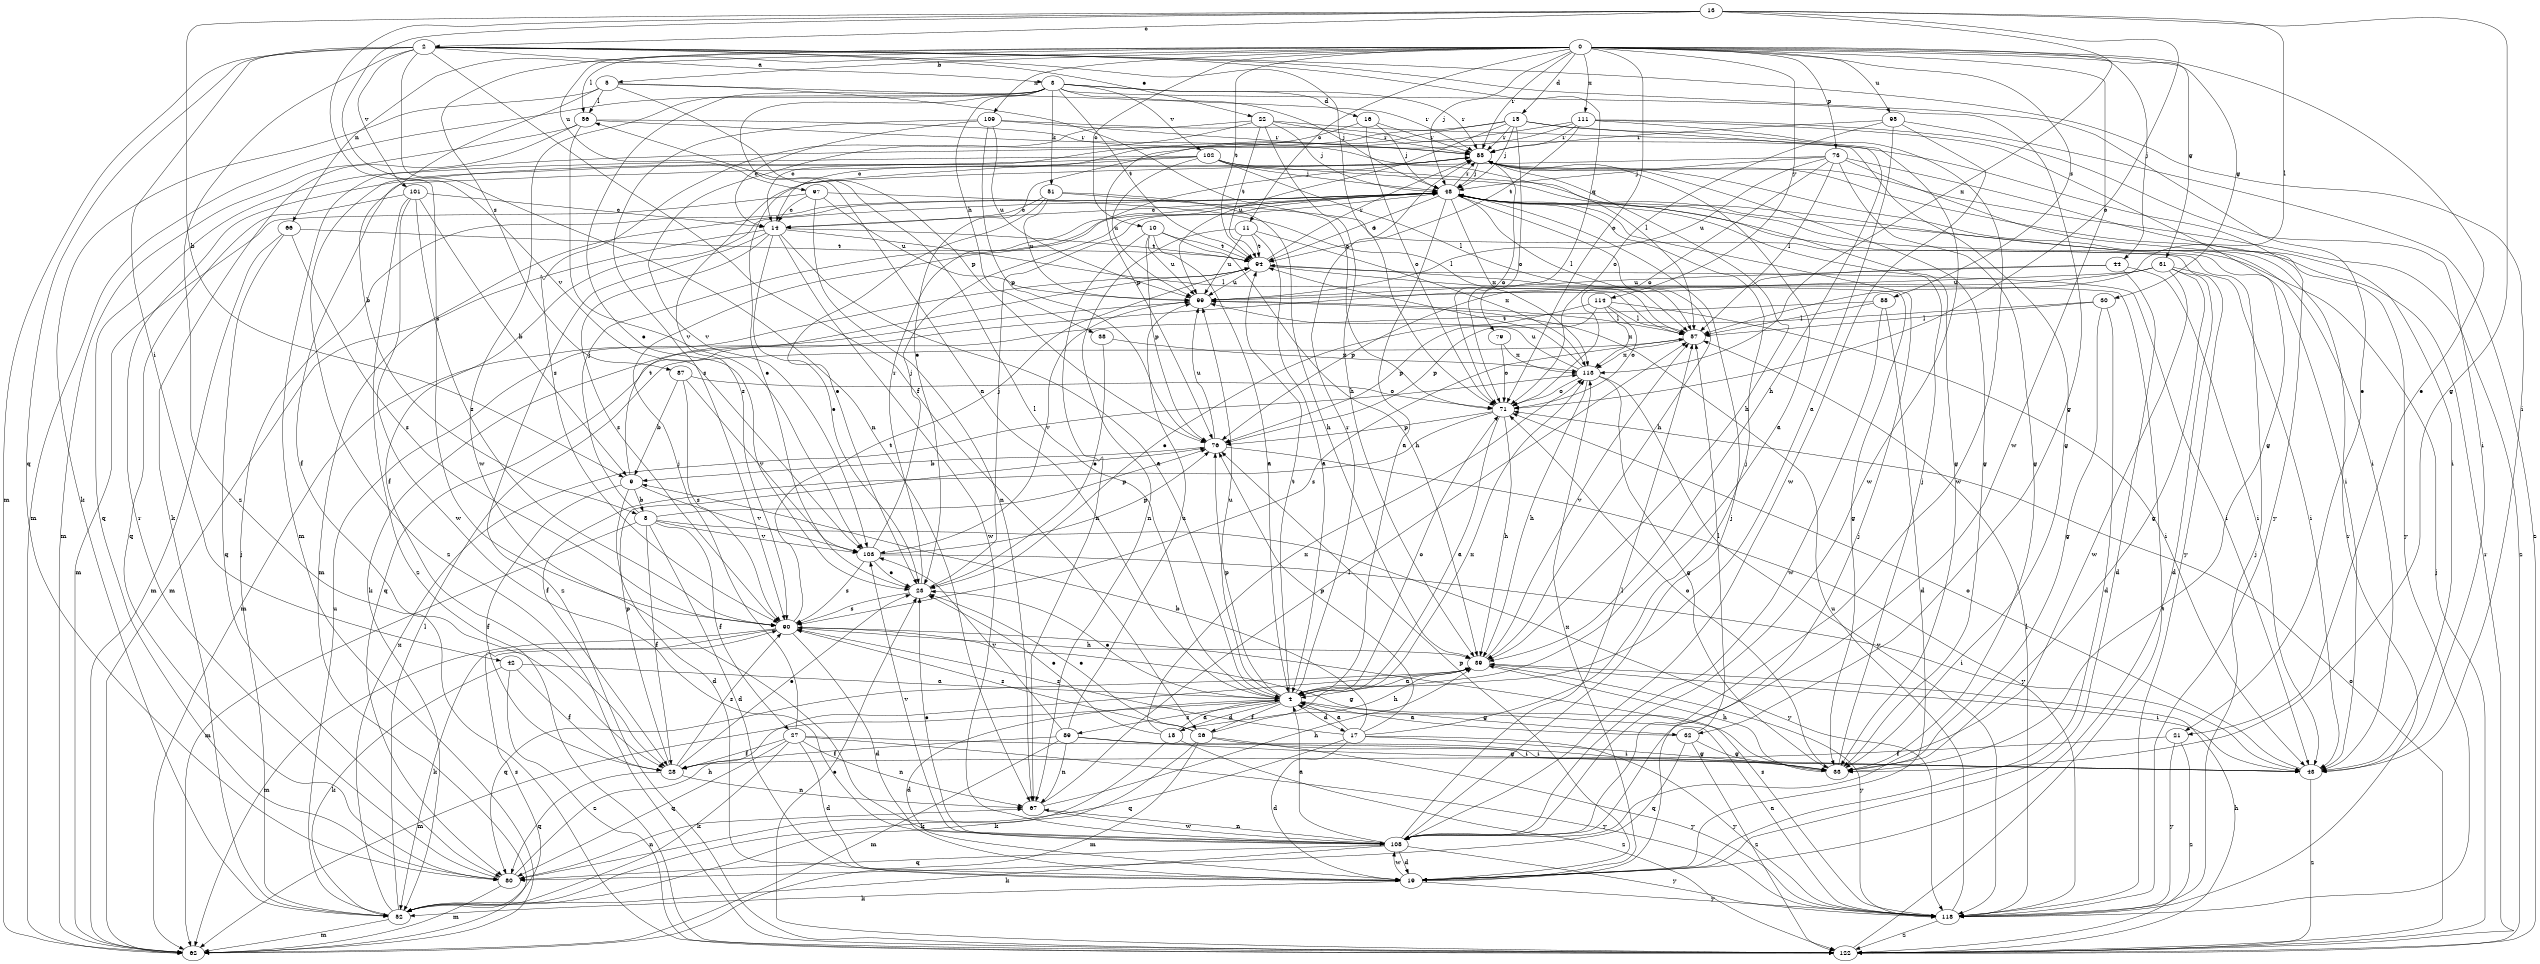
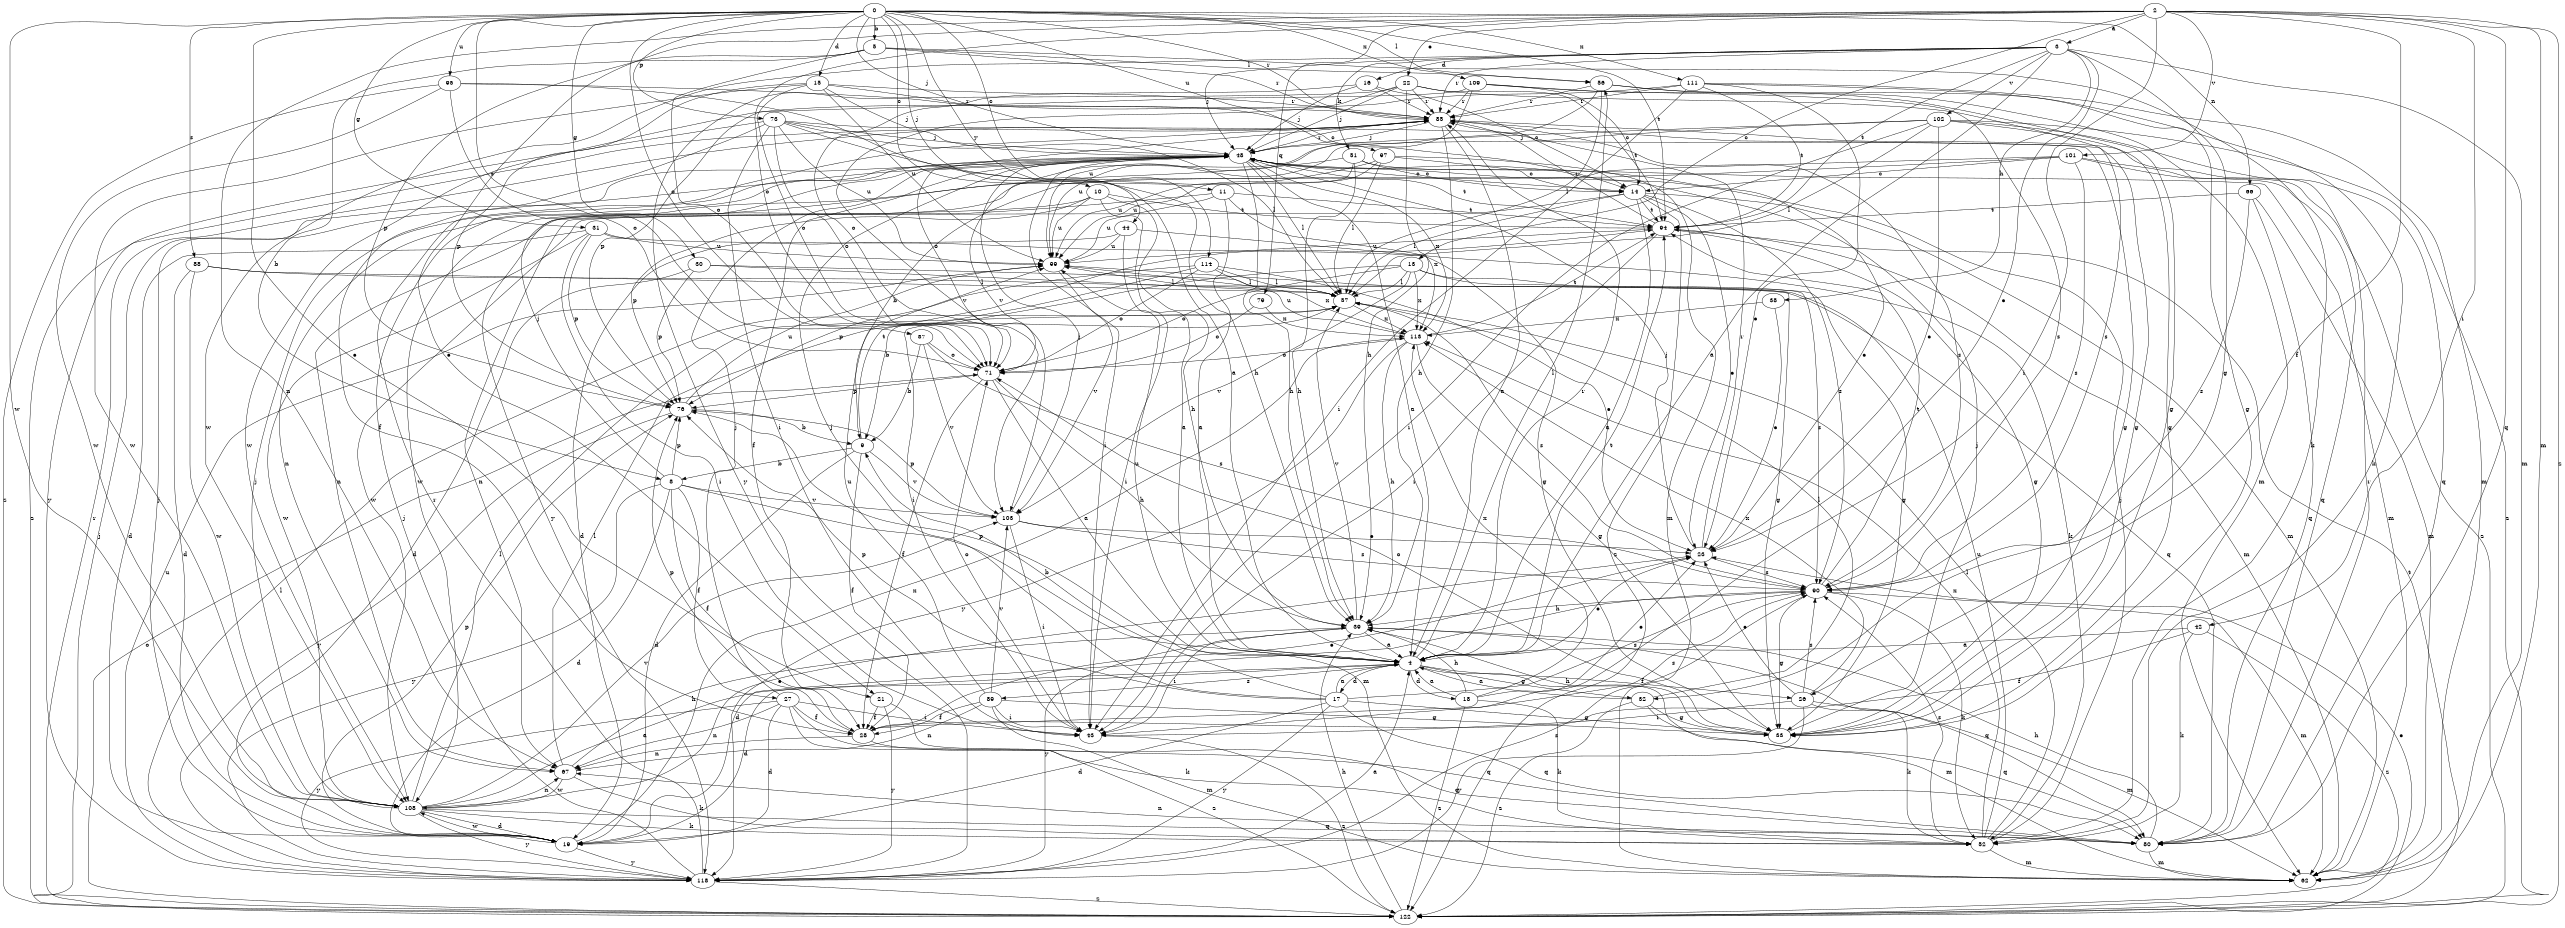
(1070, 29) -> (1793, 113)
(1826, 297) -> (1196, 225)
(1408, 575) -> none
(907, 895) -> (1232, 837)
